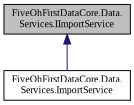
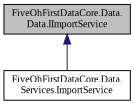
(67, 19) -> (67, 19)
